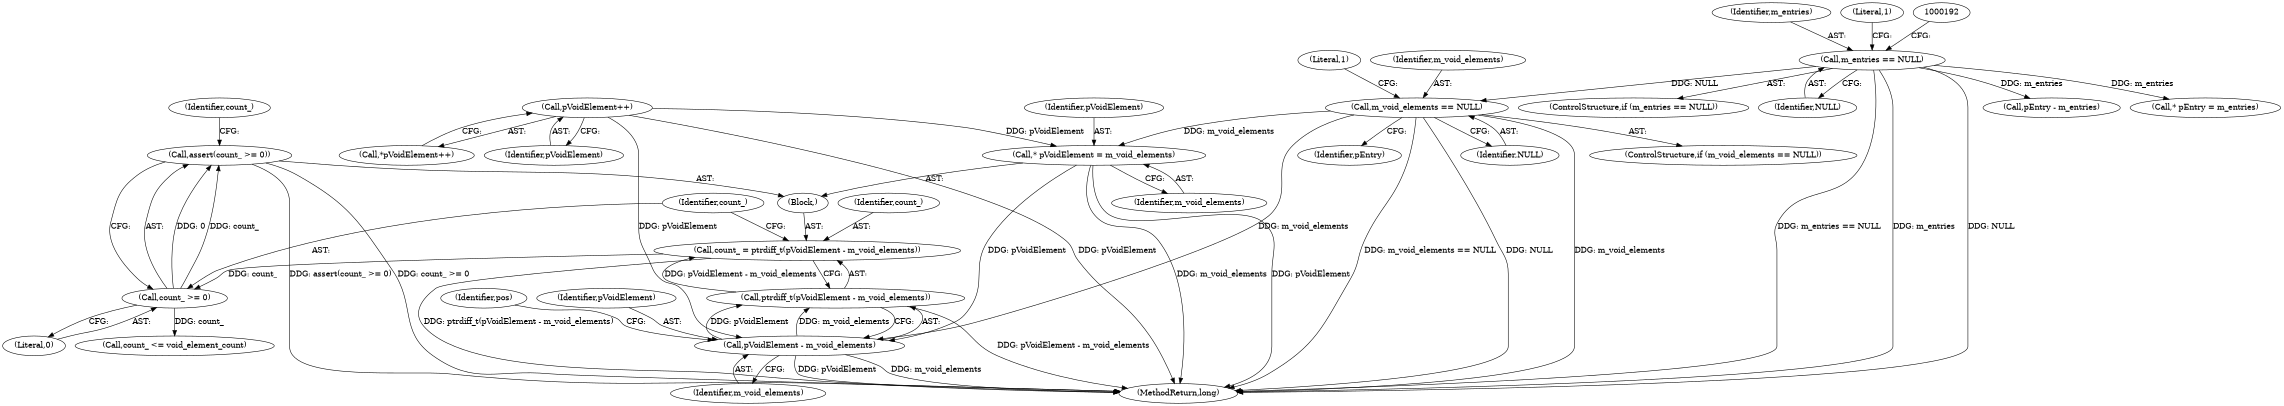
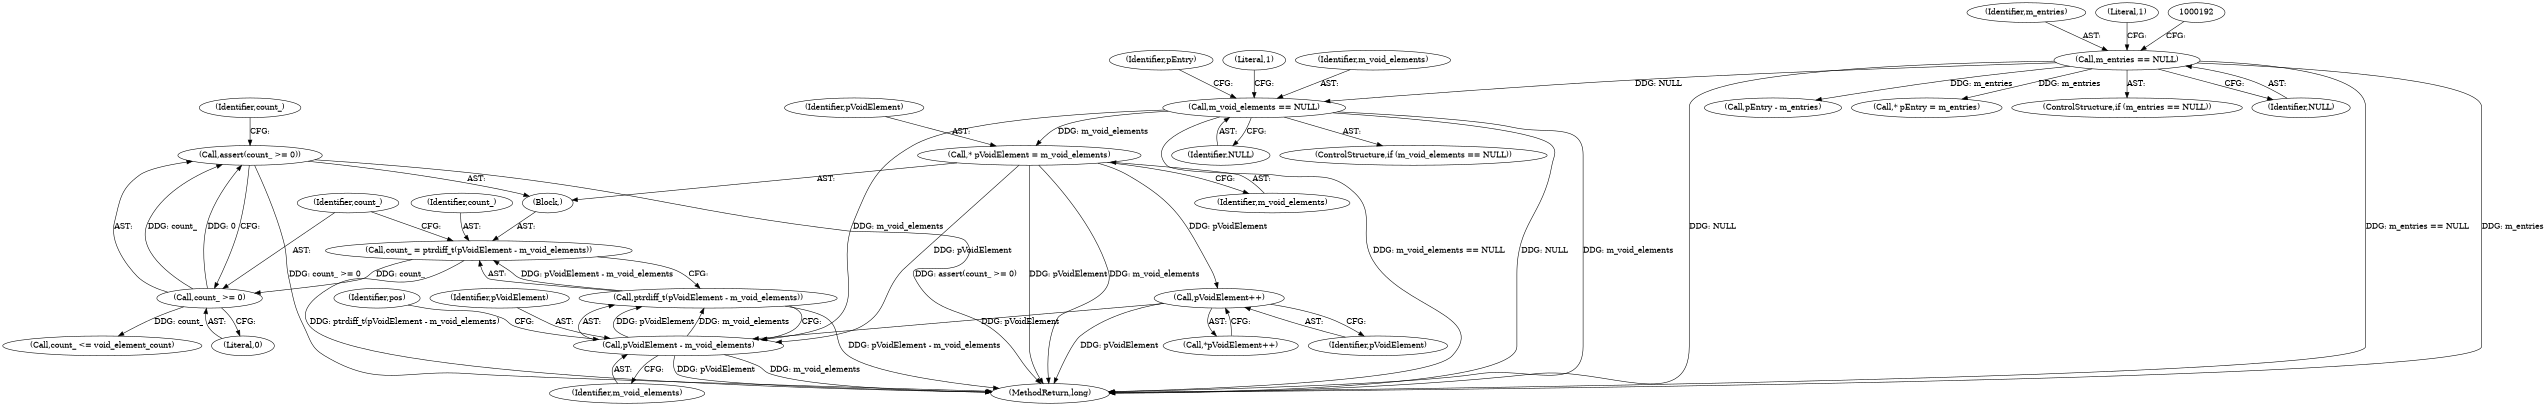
(853, 117) -> (1172, 208)
(1384, 130) -> (1205, 83)
